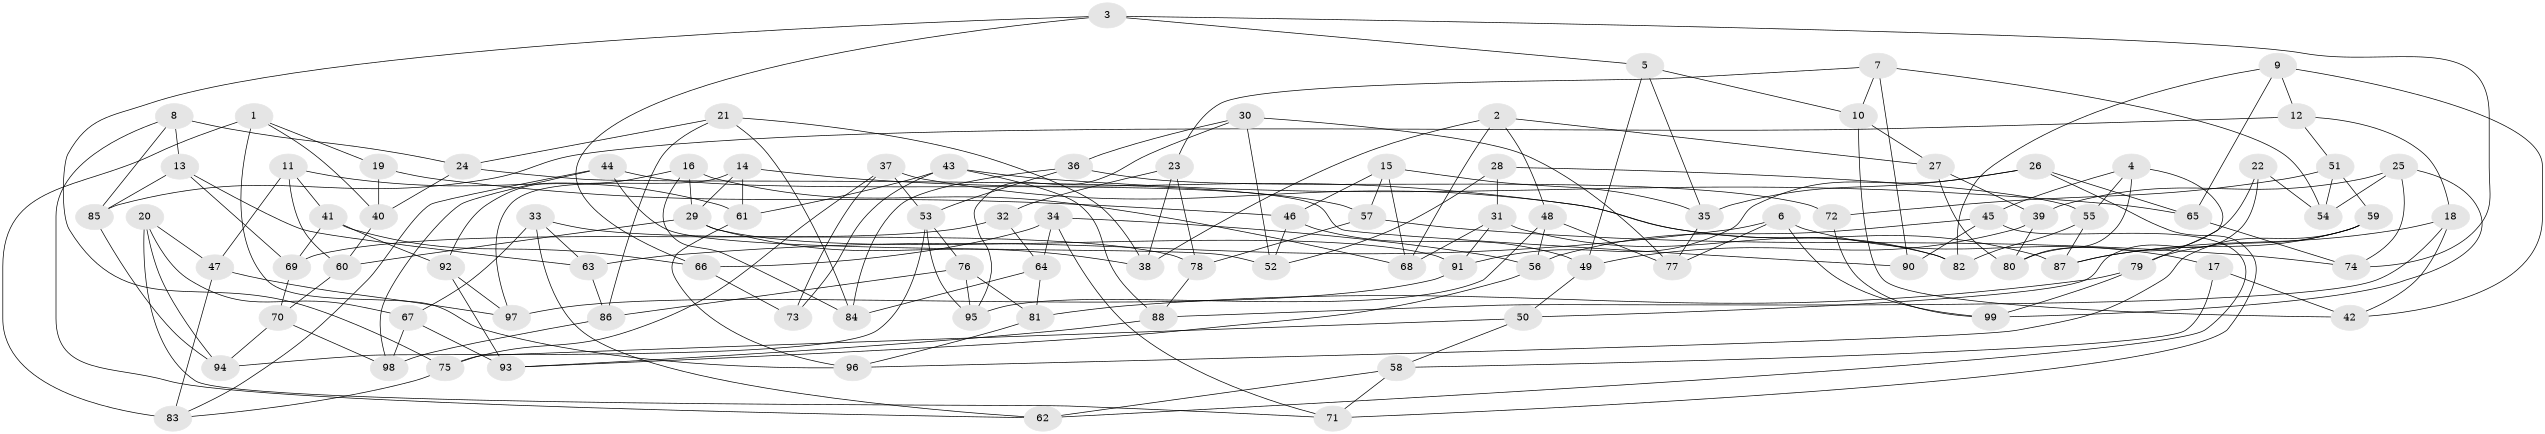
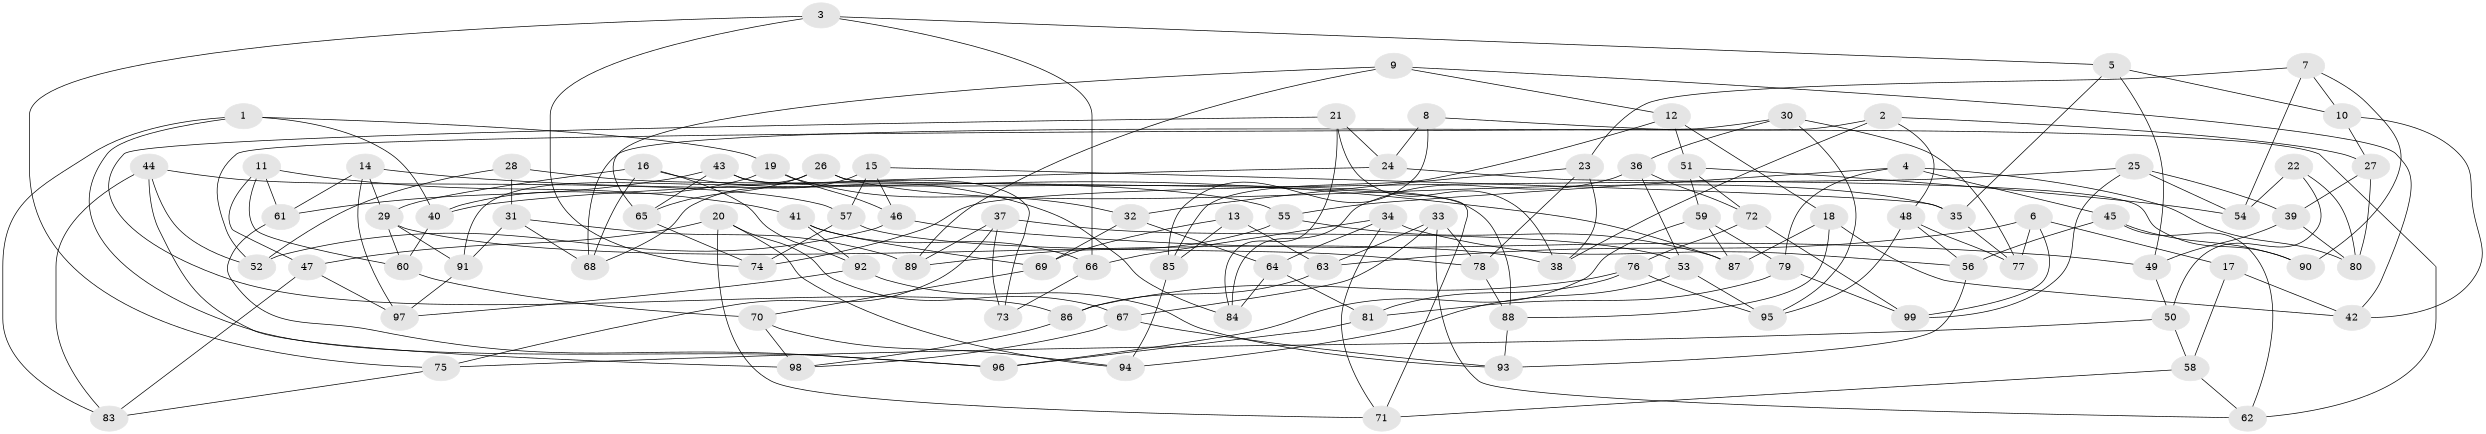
(177, 140) -> none
none -> (940, 197)
(945, 242) -> (1702, 239)
(1959, 267) -> (911, 267)
